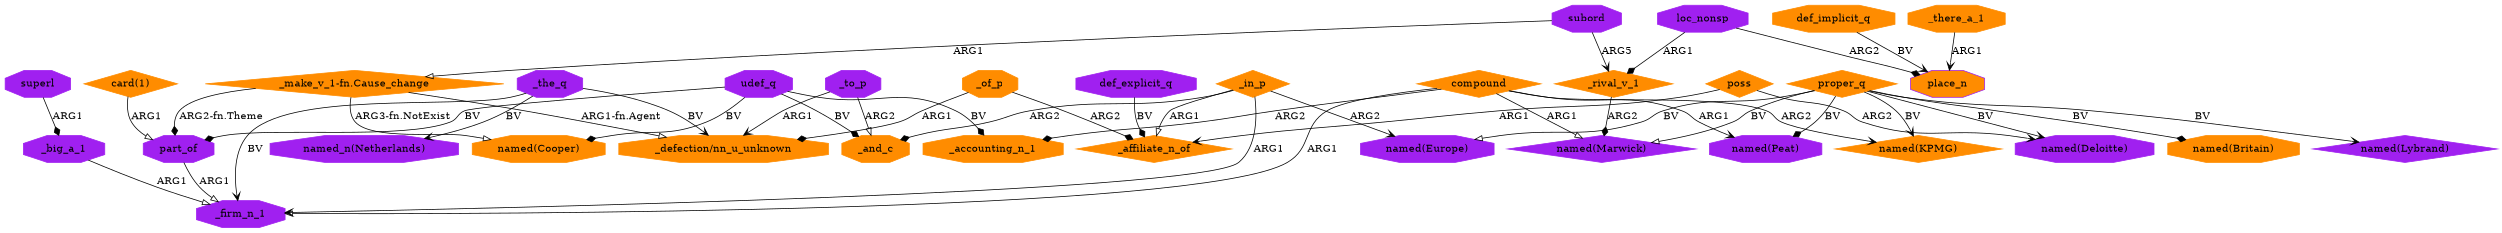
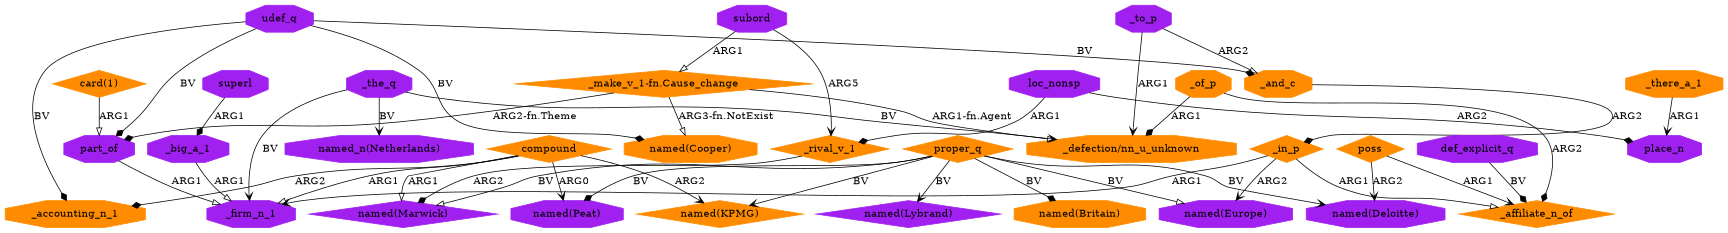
(1834, 19) -> none
(1948, 84) -> (1665, 149)
(1070, 106) -> (1612, 116)
(1714, 116) -> (574, 182)
